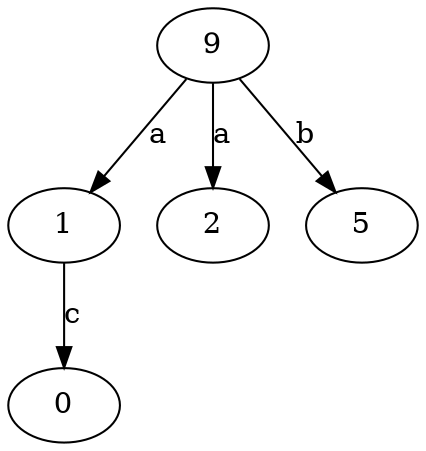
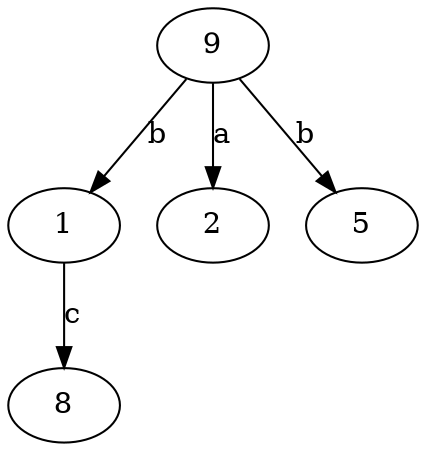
(158, 135) -> (158, 135)
(64, 405) -> (64, 405)
